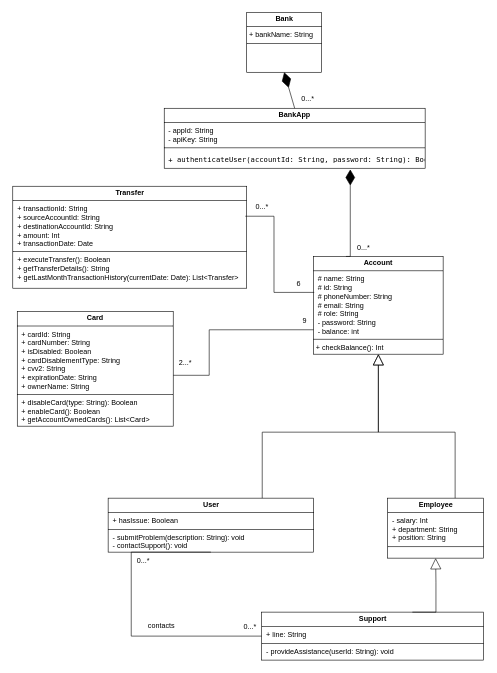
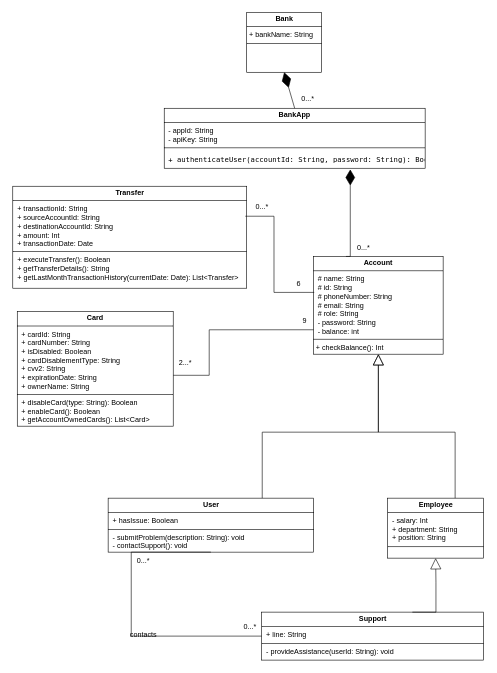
(161, 626) -> (143, 635)
